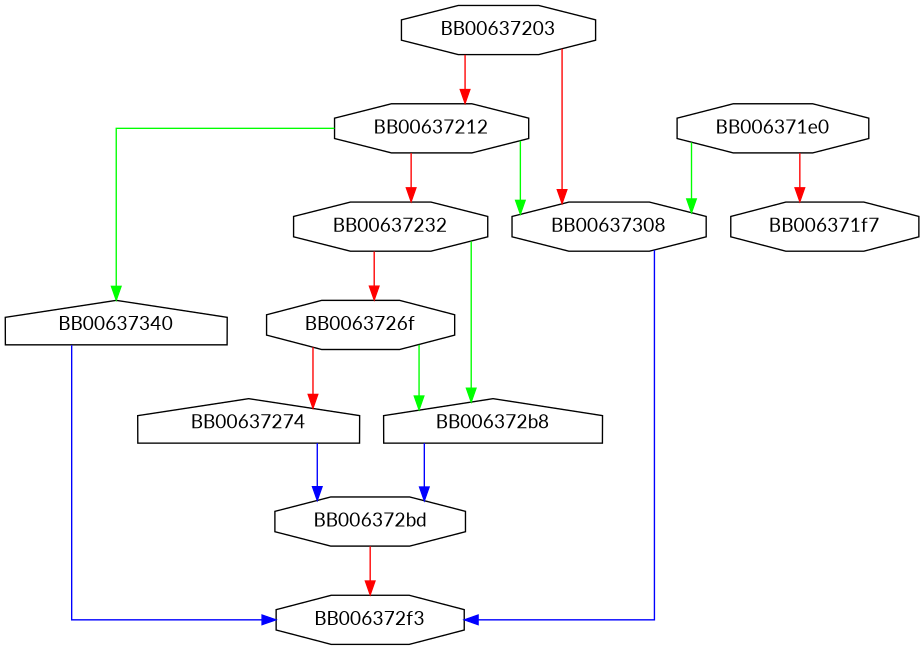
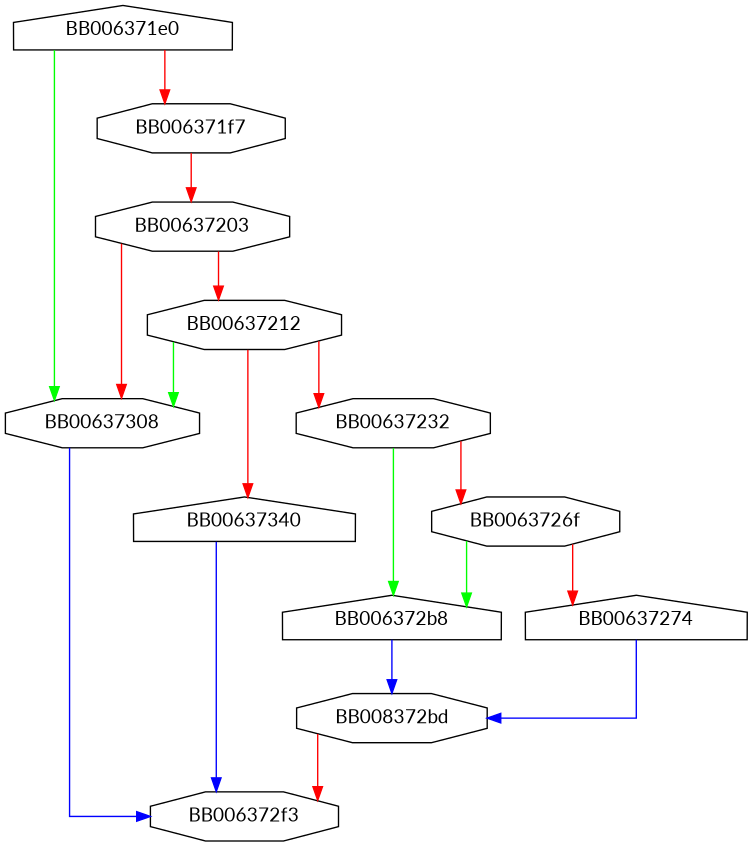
(146, 128) -> (248, 417)
(773, 128) -> (123, 30)
none -> (191, 170)
(370, 522) -> (392, 718)
